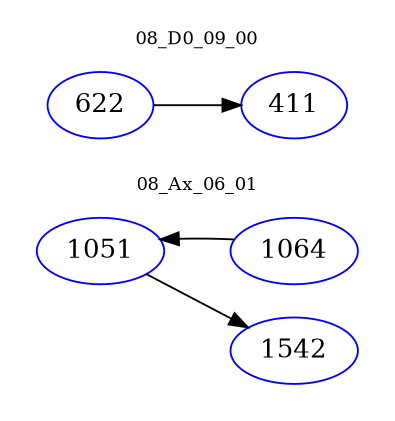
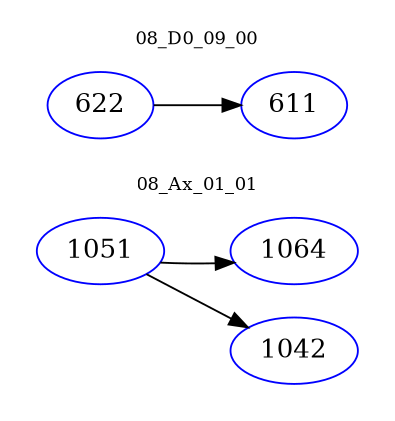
(294, 105) -> (294, 105)
(197, 186) -> (197, 186)
(207, 239) -> (188, 263)
(294, 351) -> (294, 351)
